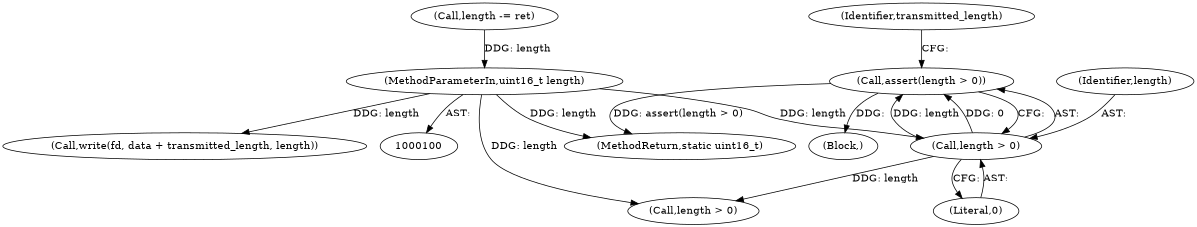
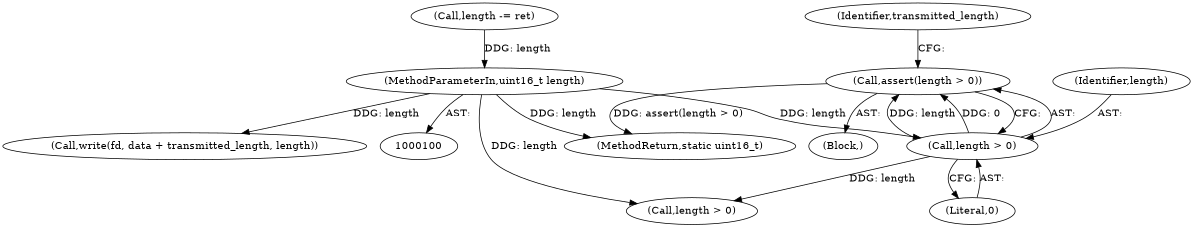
(872, 114) -> (870, 114)
